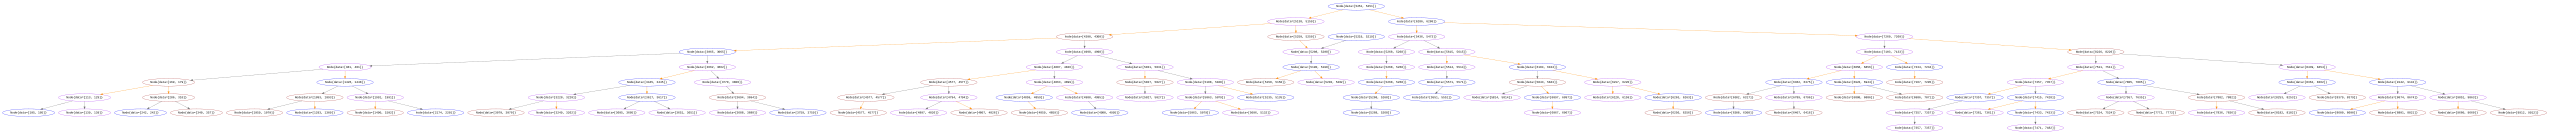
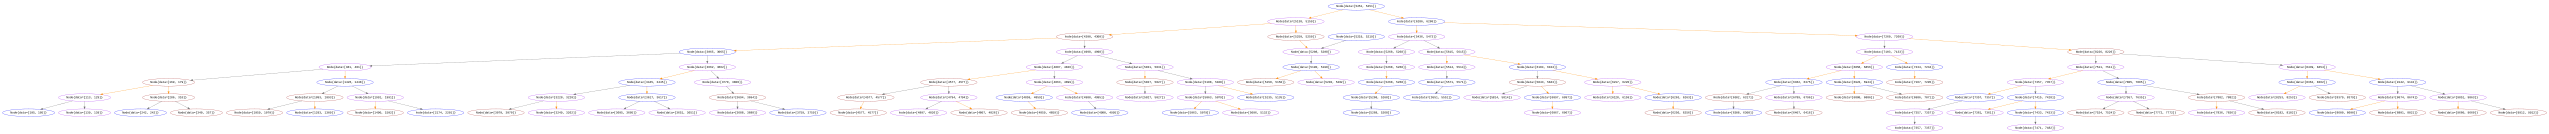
(2293, 89) -> (2293, 89)
